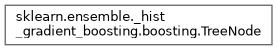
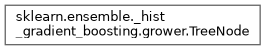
(139, 25) -> (133, 25)
